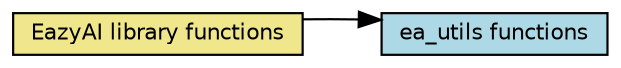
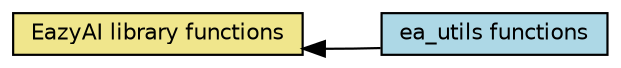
(331, 19) -> (353, 49)
